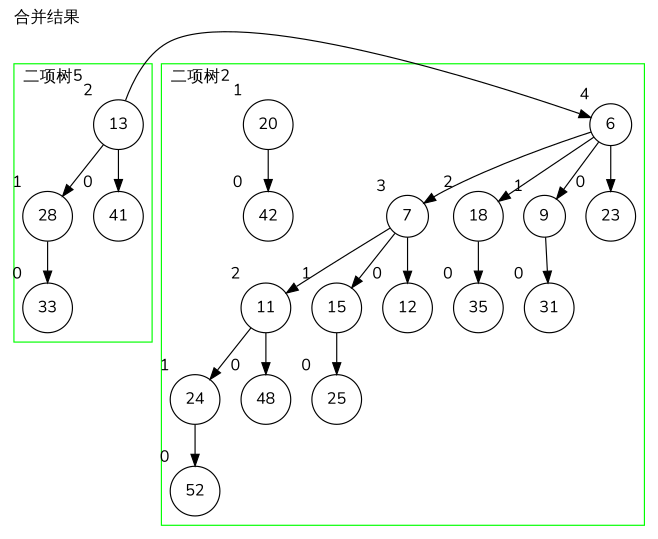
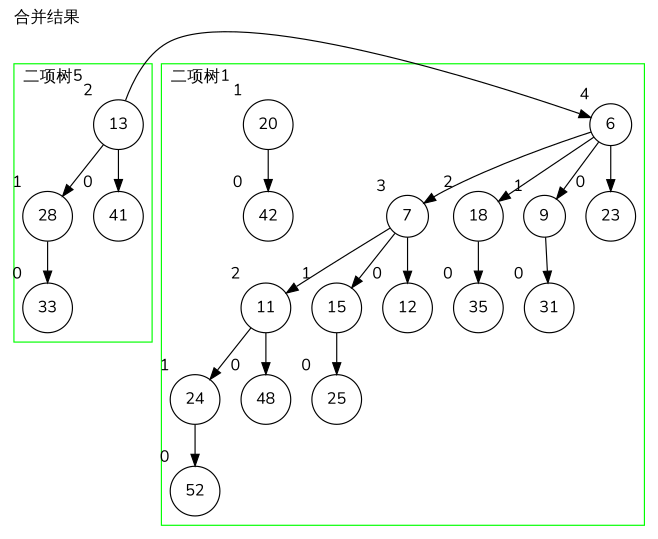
(201, 77) -> (201, 77)
